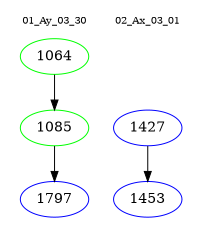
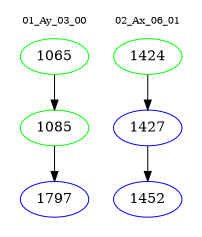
(55, 21) -> (55, 21)
(148, 21) -> (148, 21)
(55, 57) -> (55, 57)
none -> (148, 57)
(148, 199) -> (148, 199)
